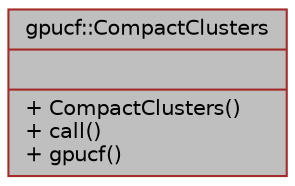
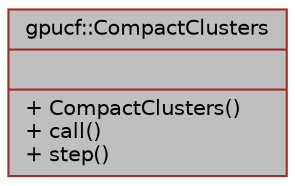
(74, 155) -> (67, 155)
